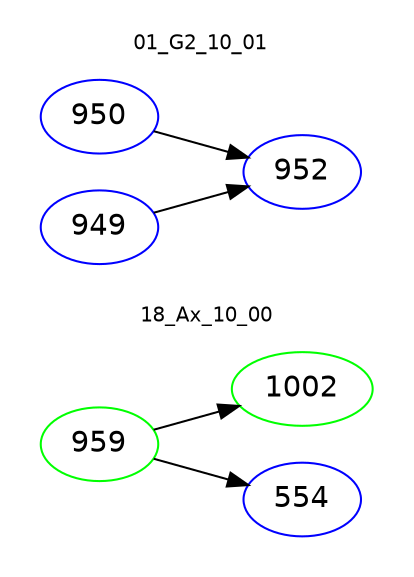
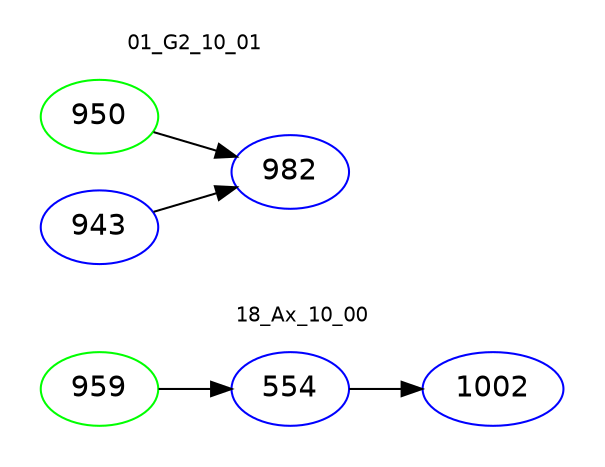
(99, 117) -> (99, 117)
(302, 172) -> (290, 172)
(99, 227) -> (99, 227)
(302, 389) -> (493, 389)
(187, 421) -> (375, 389)
